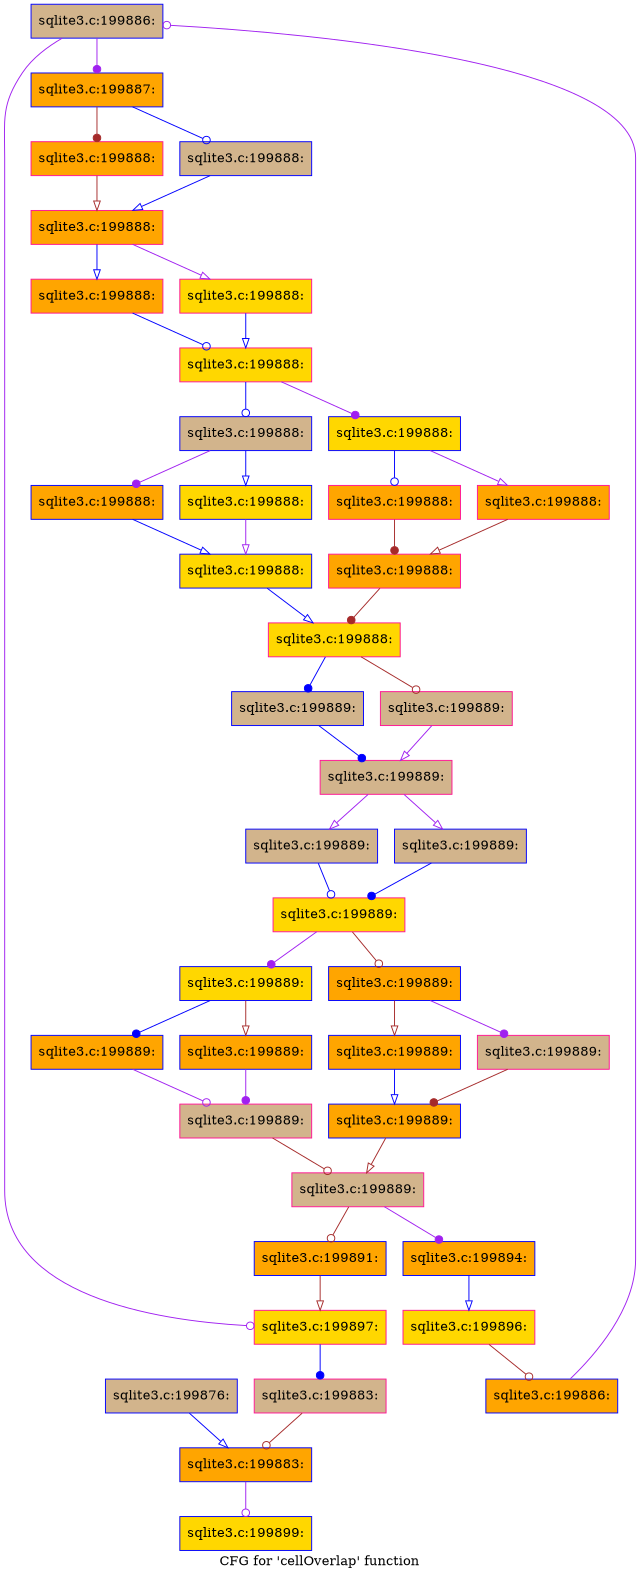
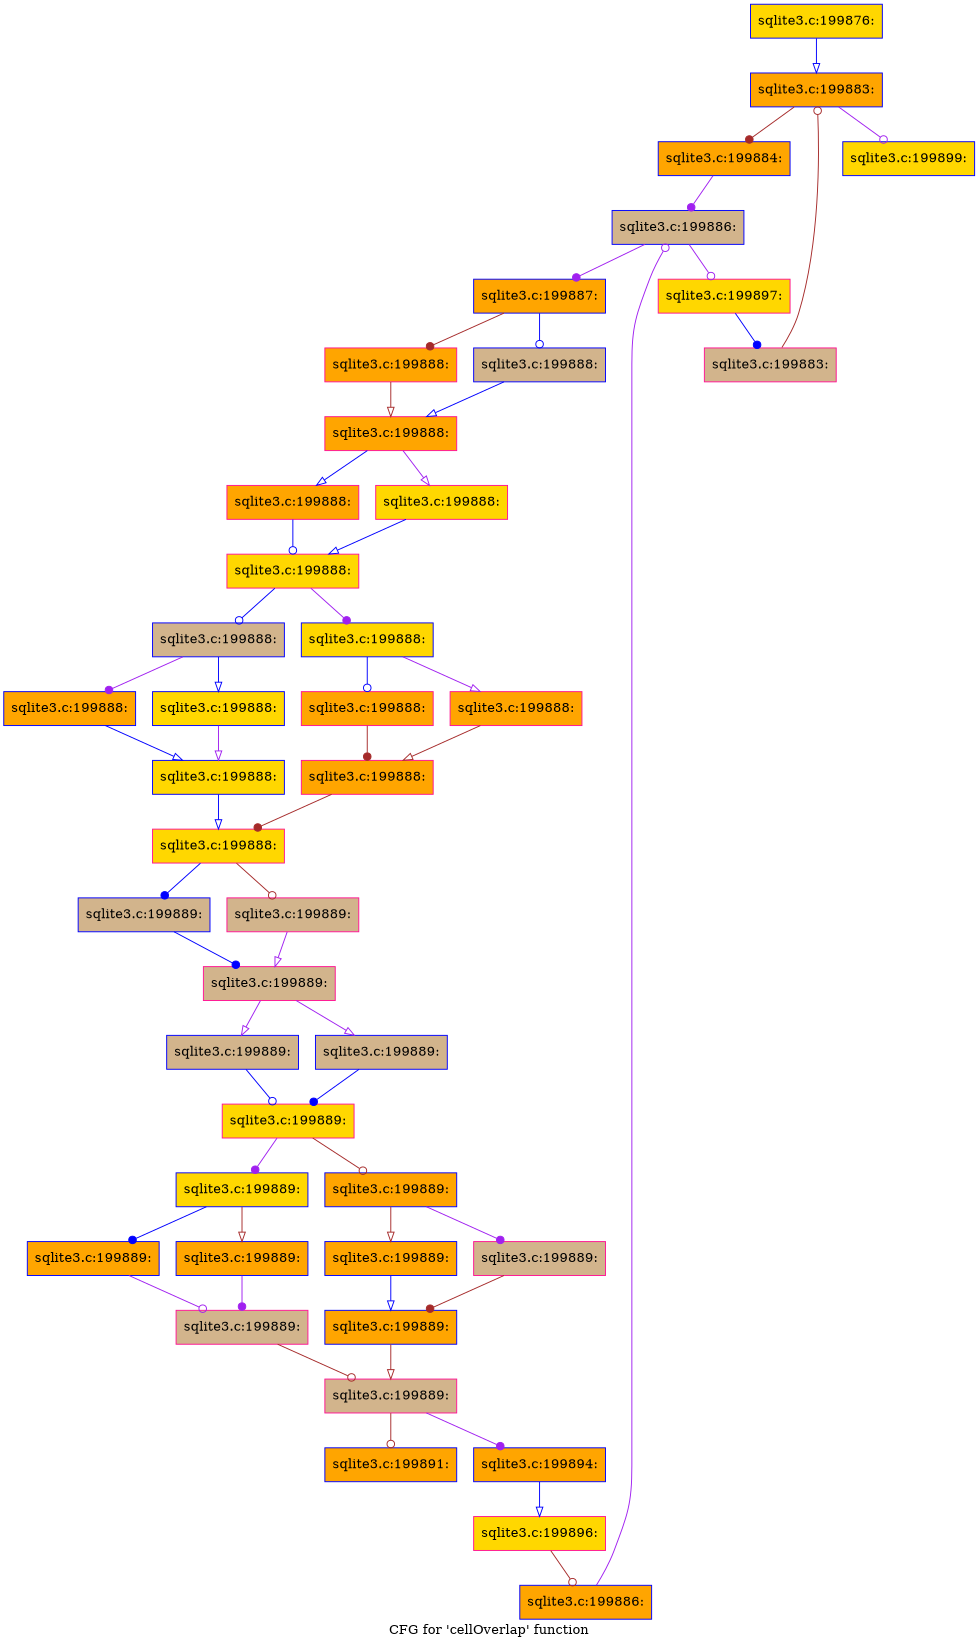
none -> (724, 159)
(320, 1288) -> none
(171, 1396) -> (816, 21)
